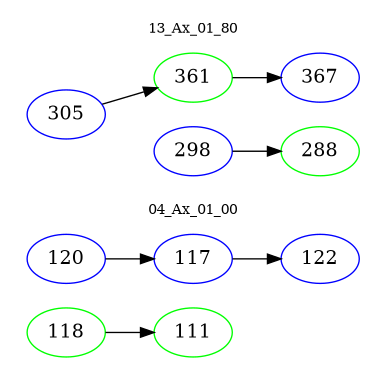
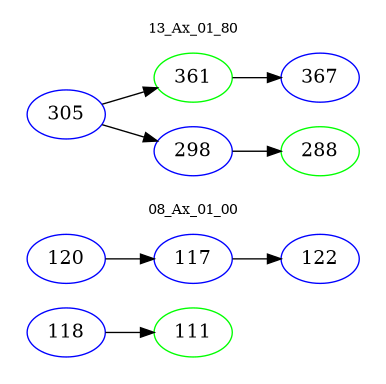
none -> (123, 131)
(193, 211) -> (193, 211)
(66, 332) -> (66, 332)
